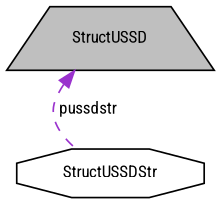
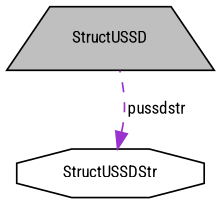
(54, 119) -> (124, 101)
